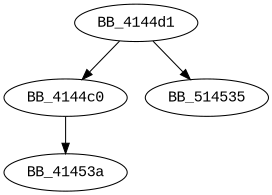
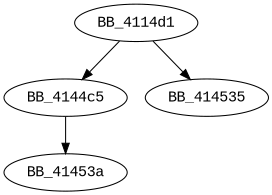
(136, 23) -> (136, 23)
(66, 98) -> (66, 98)
(207, 98) -> (207, 98)
